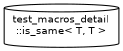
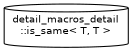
(62, 26) -> (66, 26)
